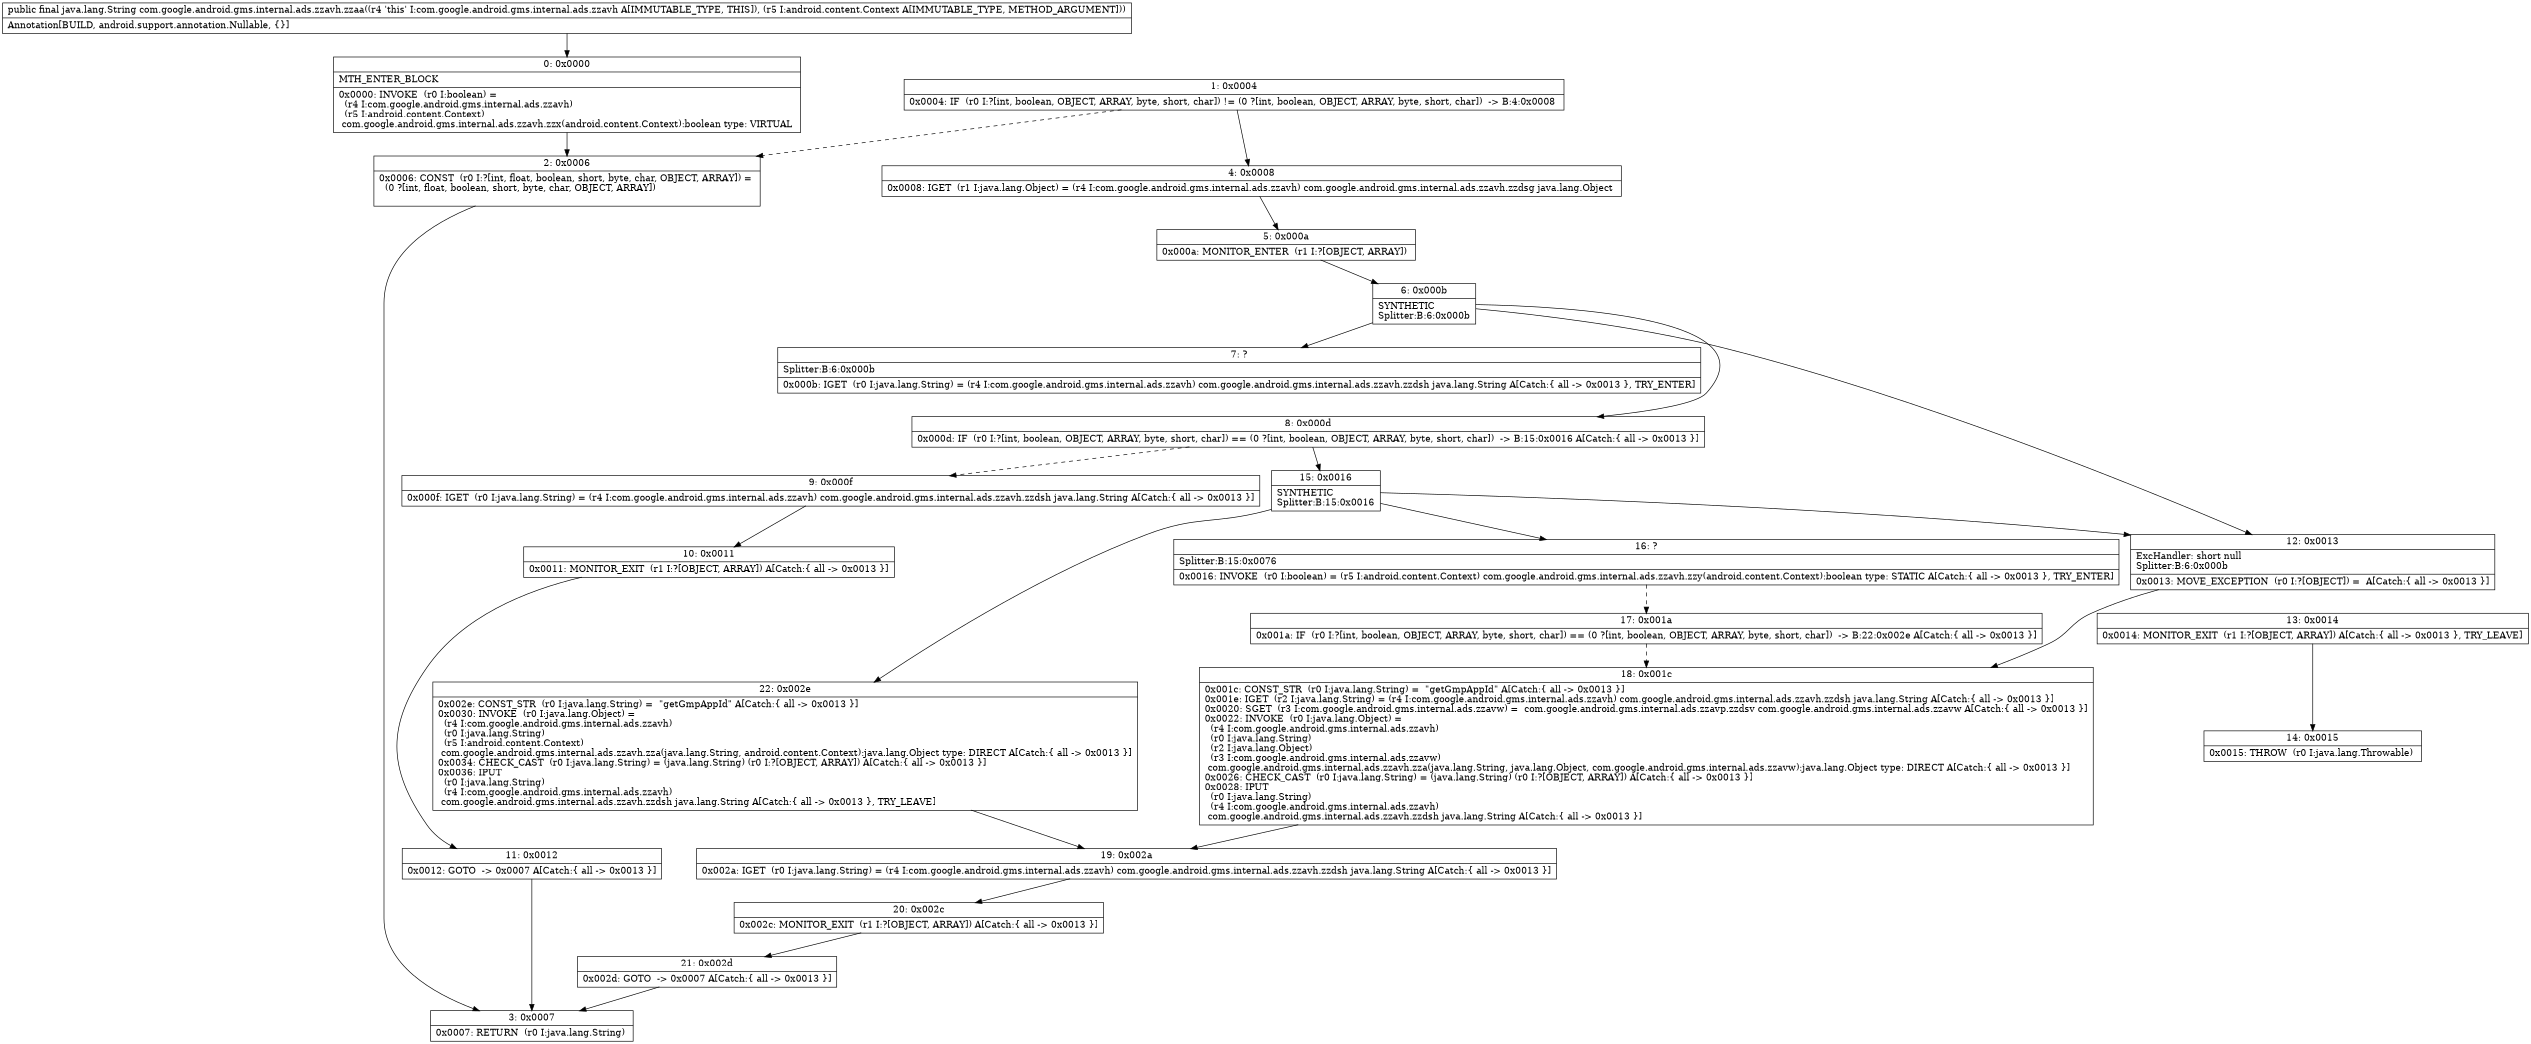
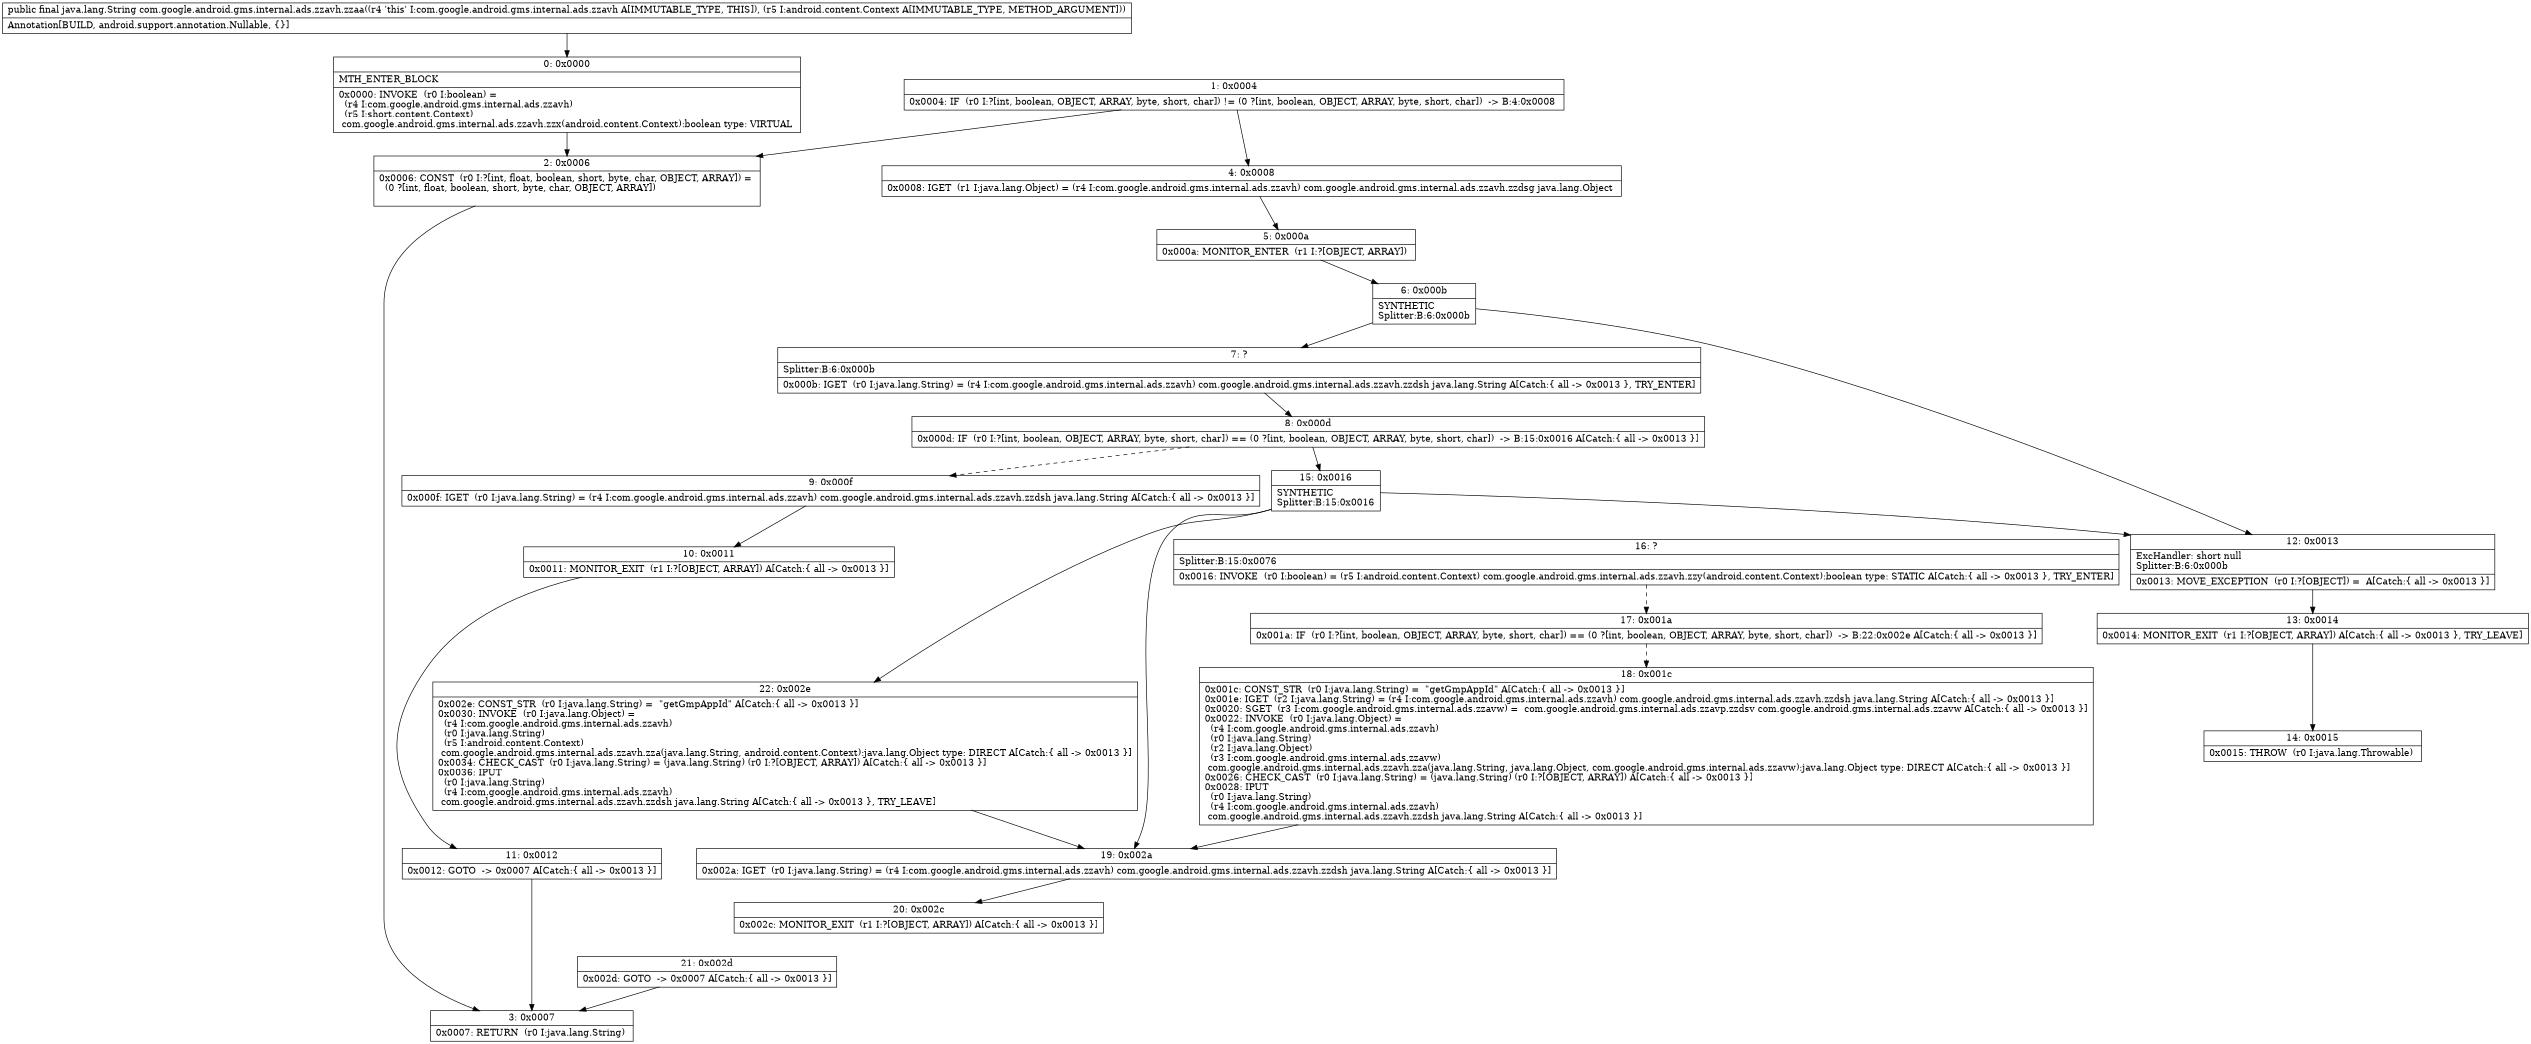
(412, 115) -> (406, 115)
(942, 133) -> (942, 133)
(1673, 328) -> (1276, 403)
(1460, 521) -> (1146, 632)
(2076, 623) -> (2313, 598)
(816, 944) -> none
